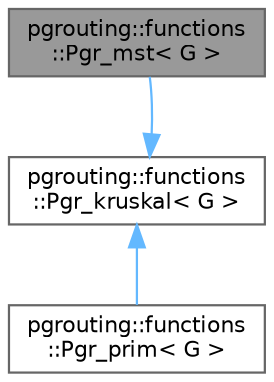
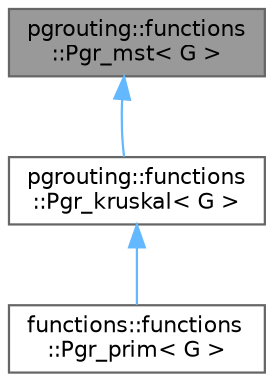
(152, 106) -> (122, 128)
(137, 339) -> (137, 339)
